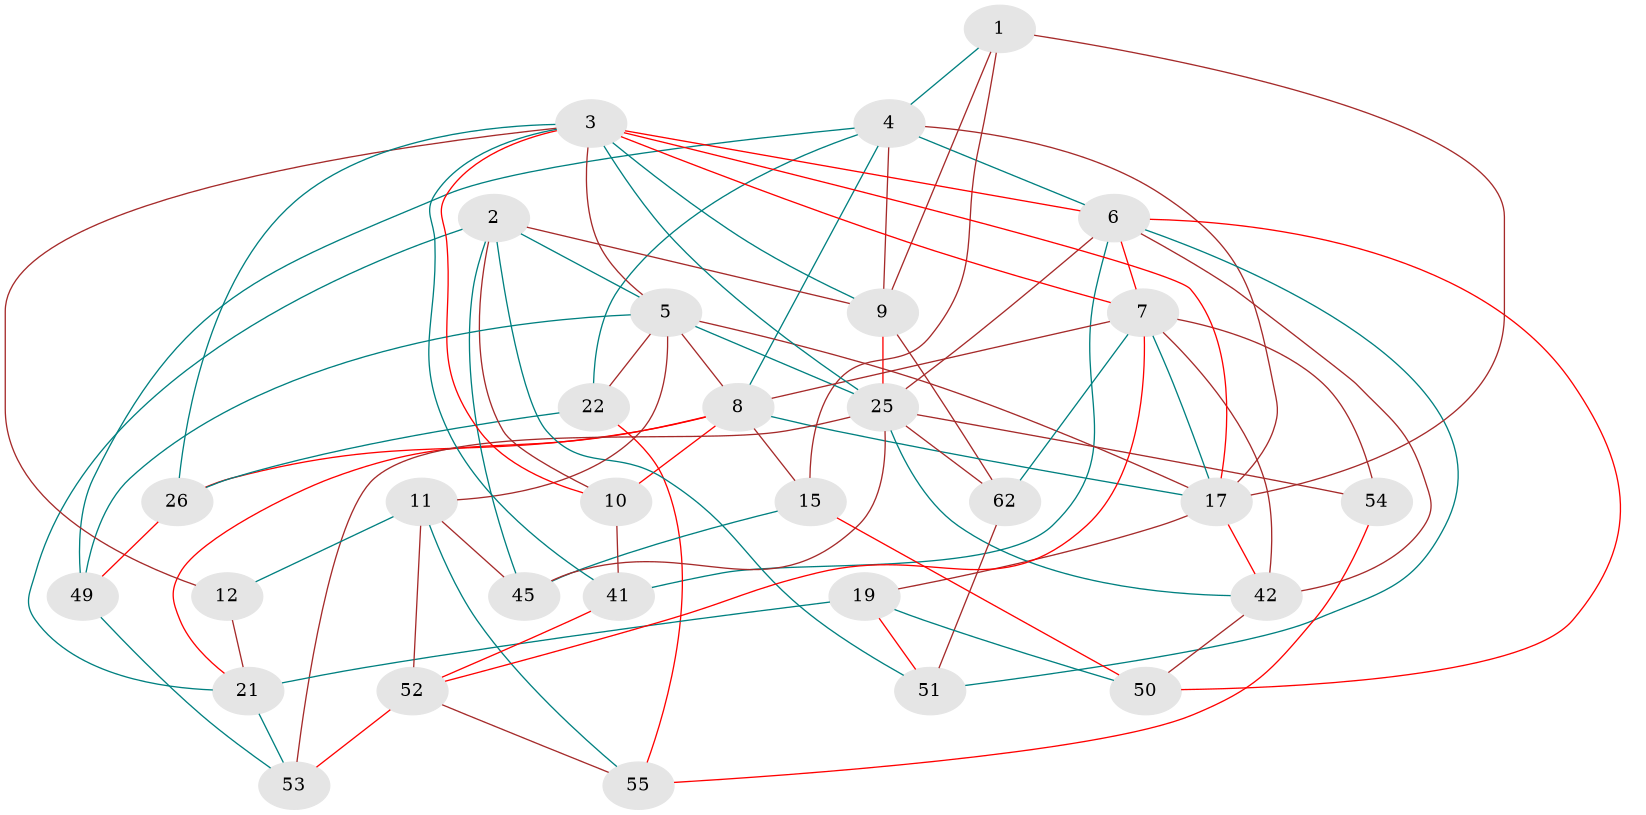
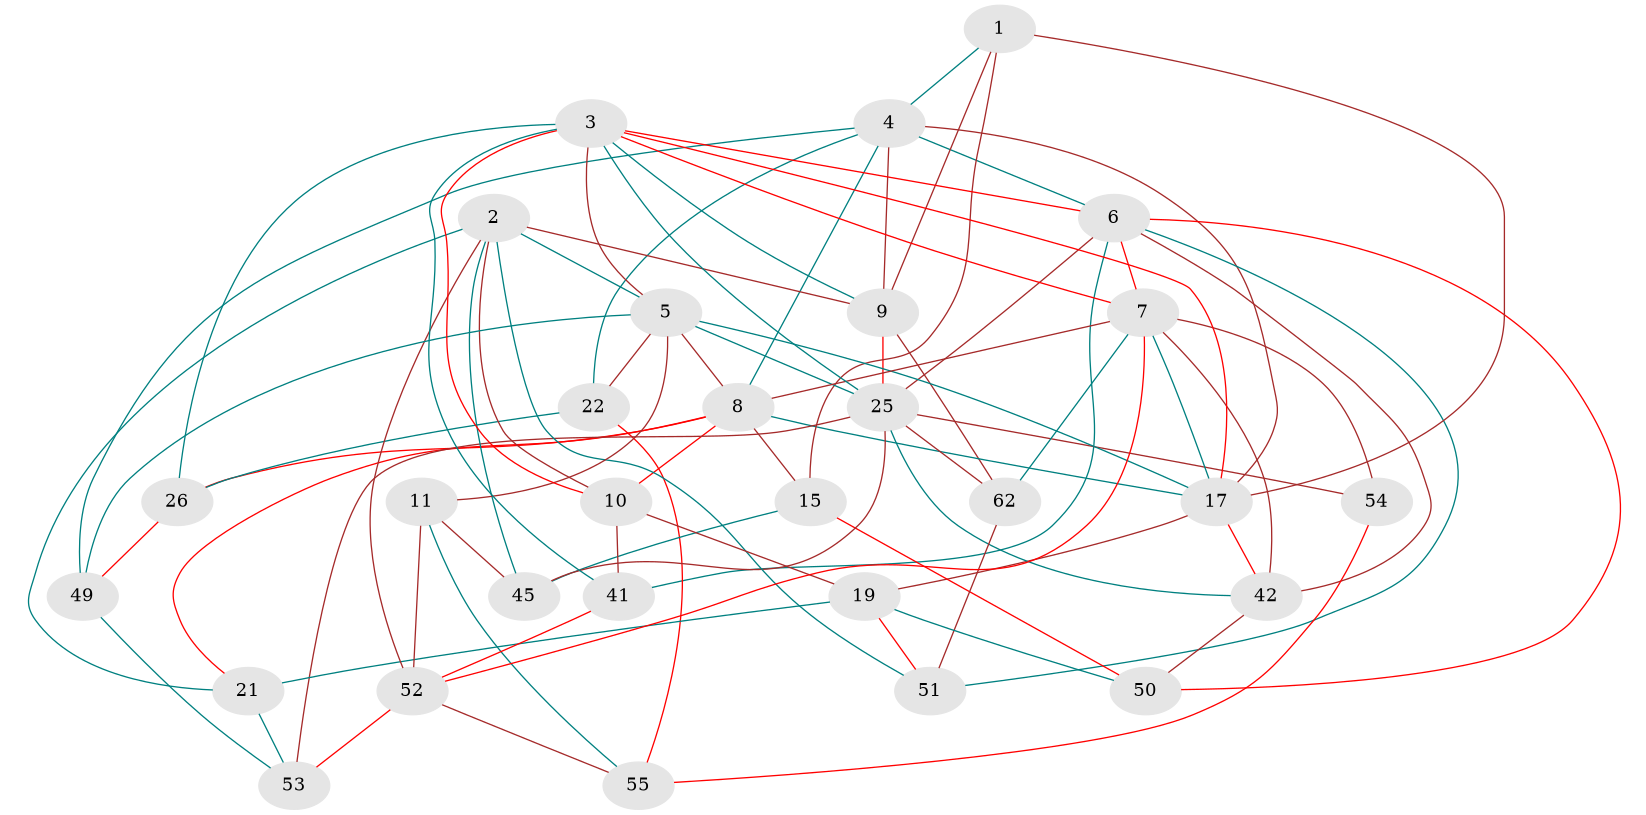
(949, 390) -> (949, 390)
none -> (390, 424)
none -> (726, 544)
(227, 597) -> none
